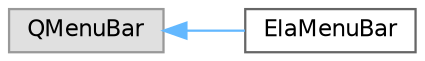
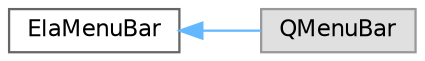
(216, 31) -> (232, 31)
